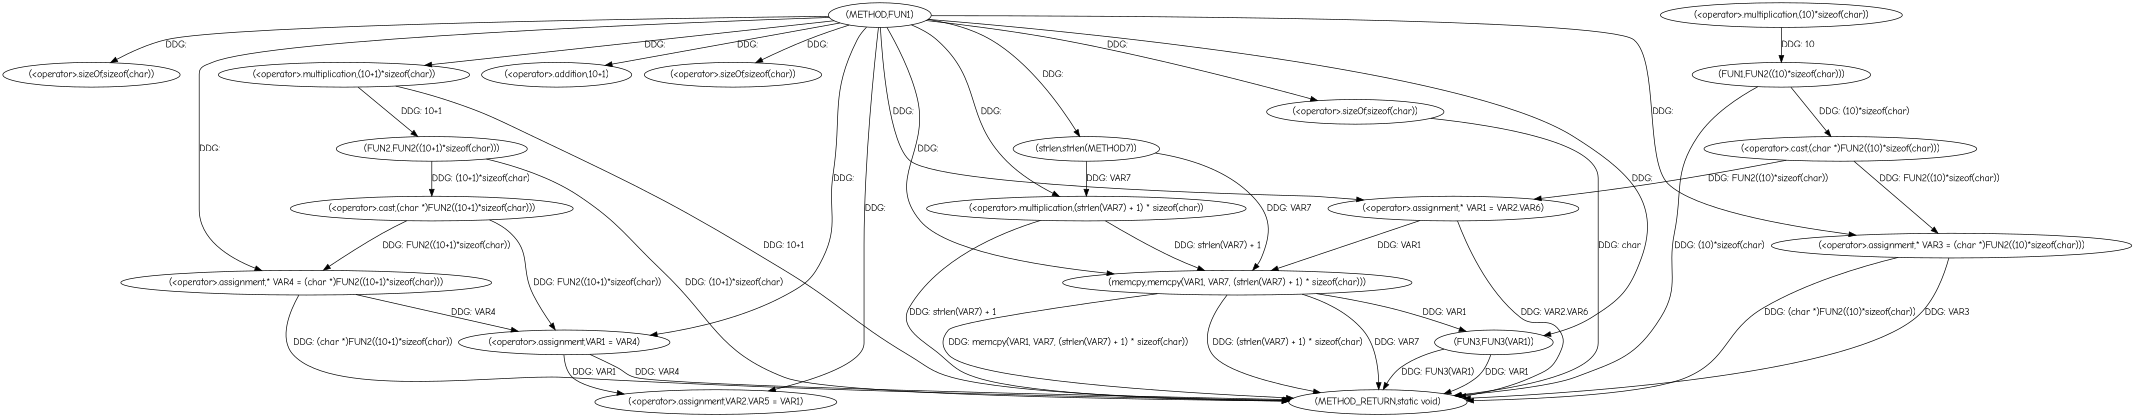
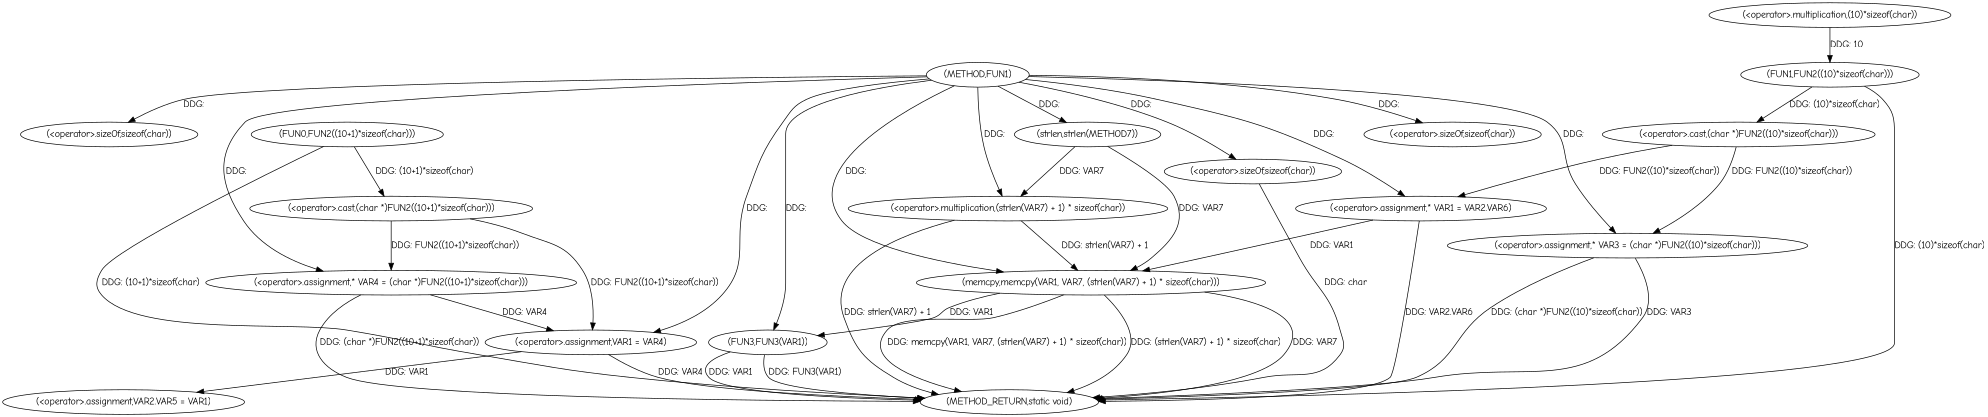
(344, 75) -> none
(557, 75) -> none
(432, 149) -> (347, 134)
(864, 237) -> none
